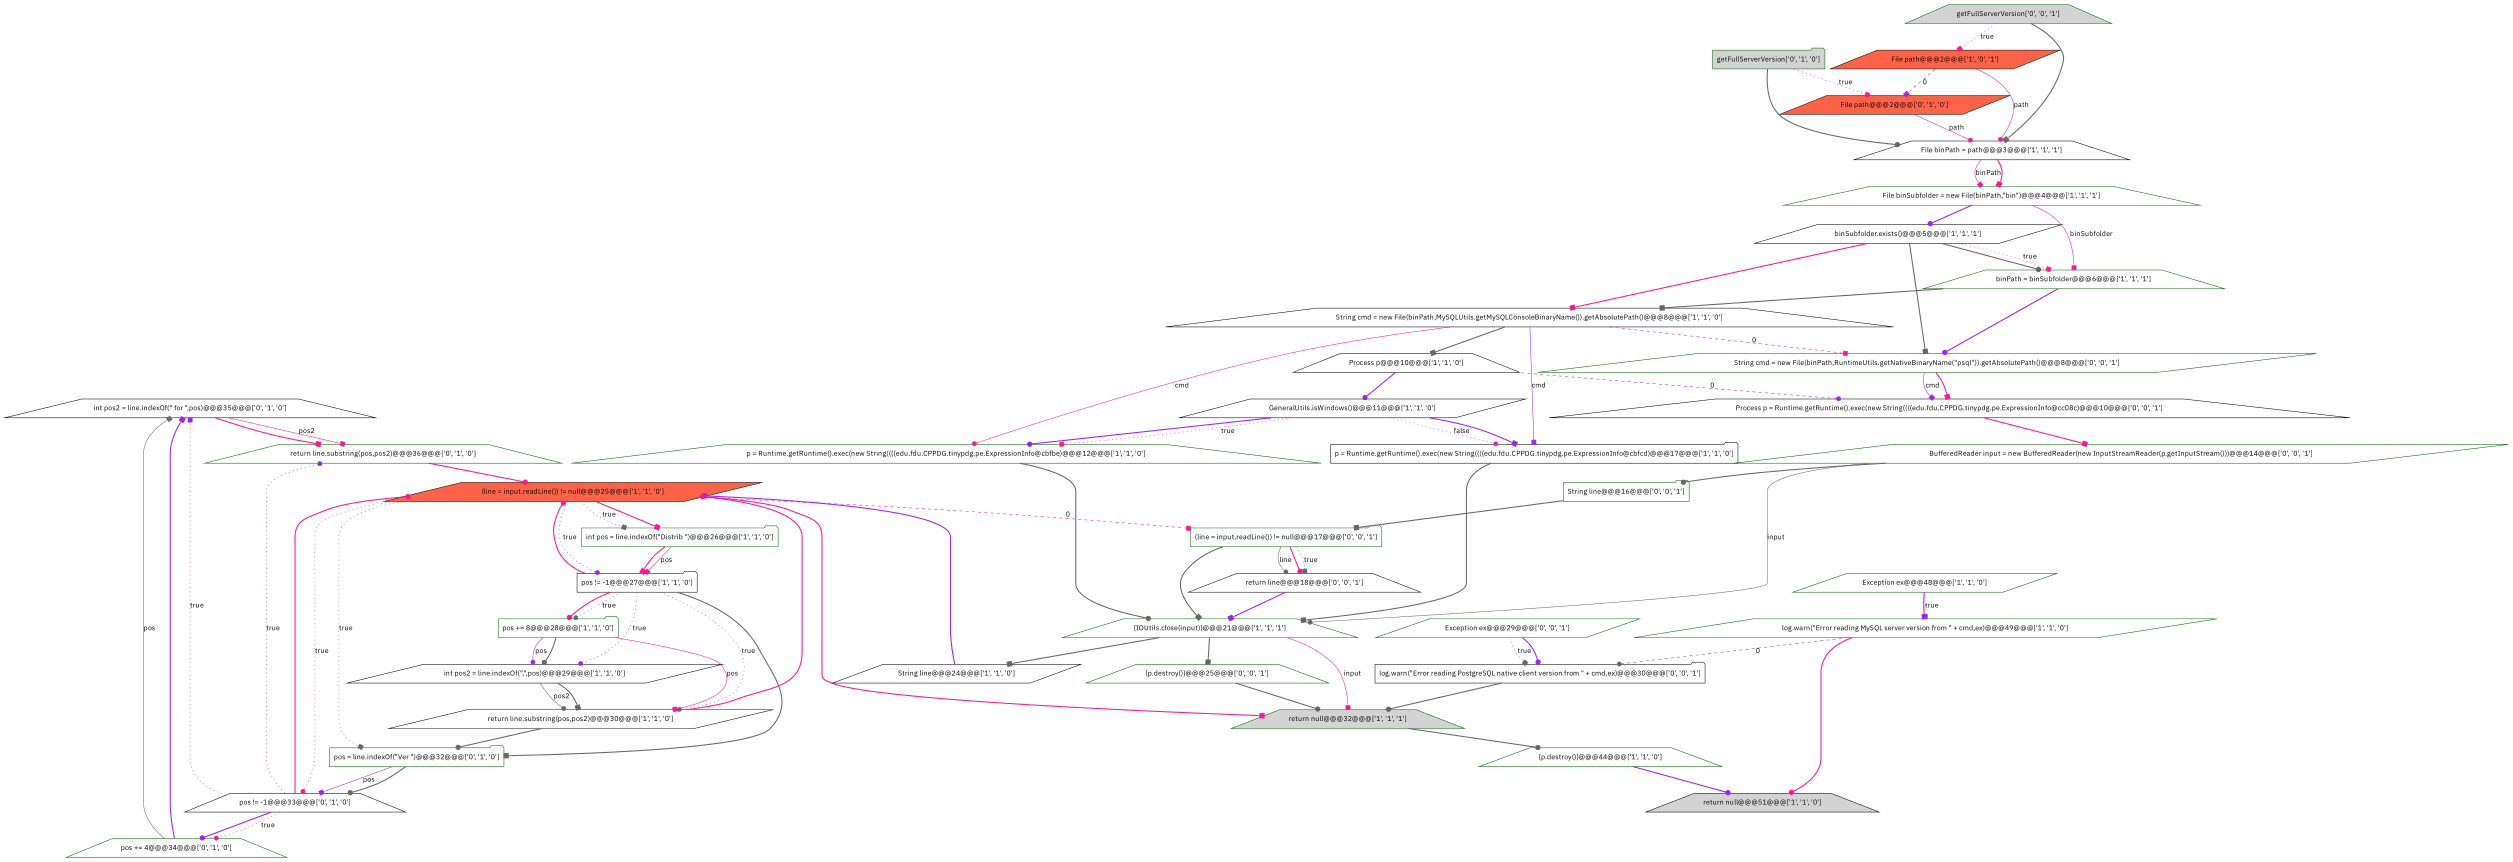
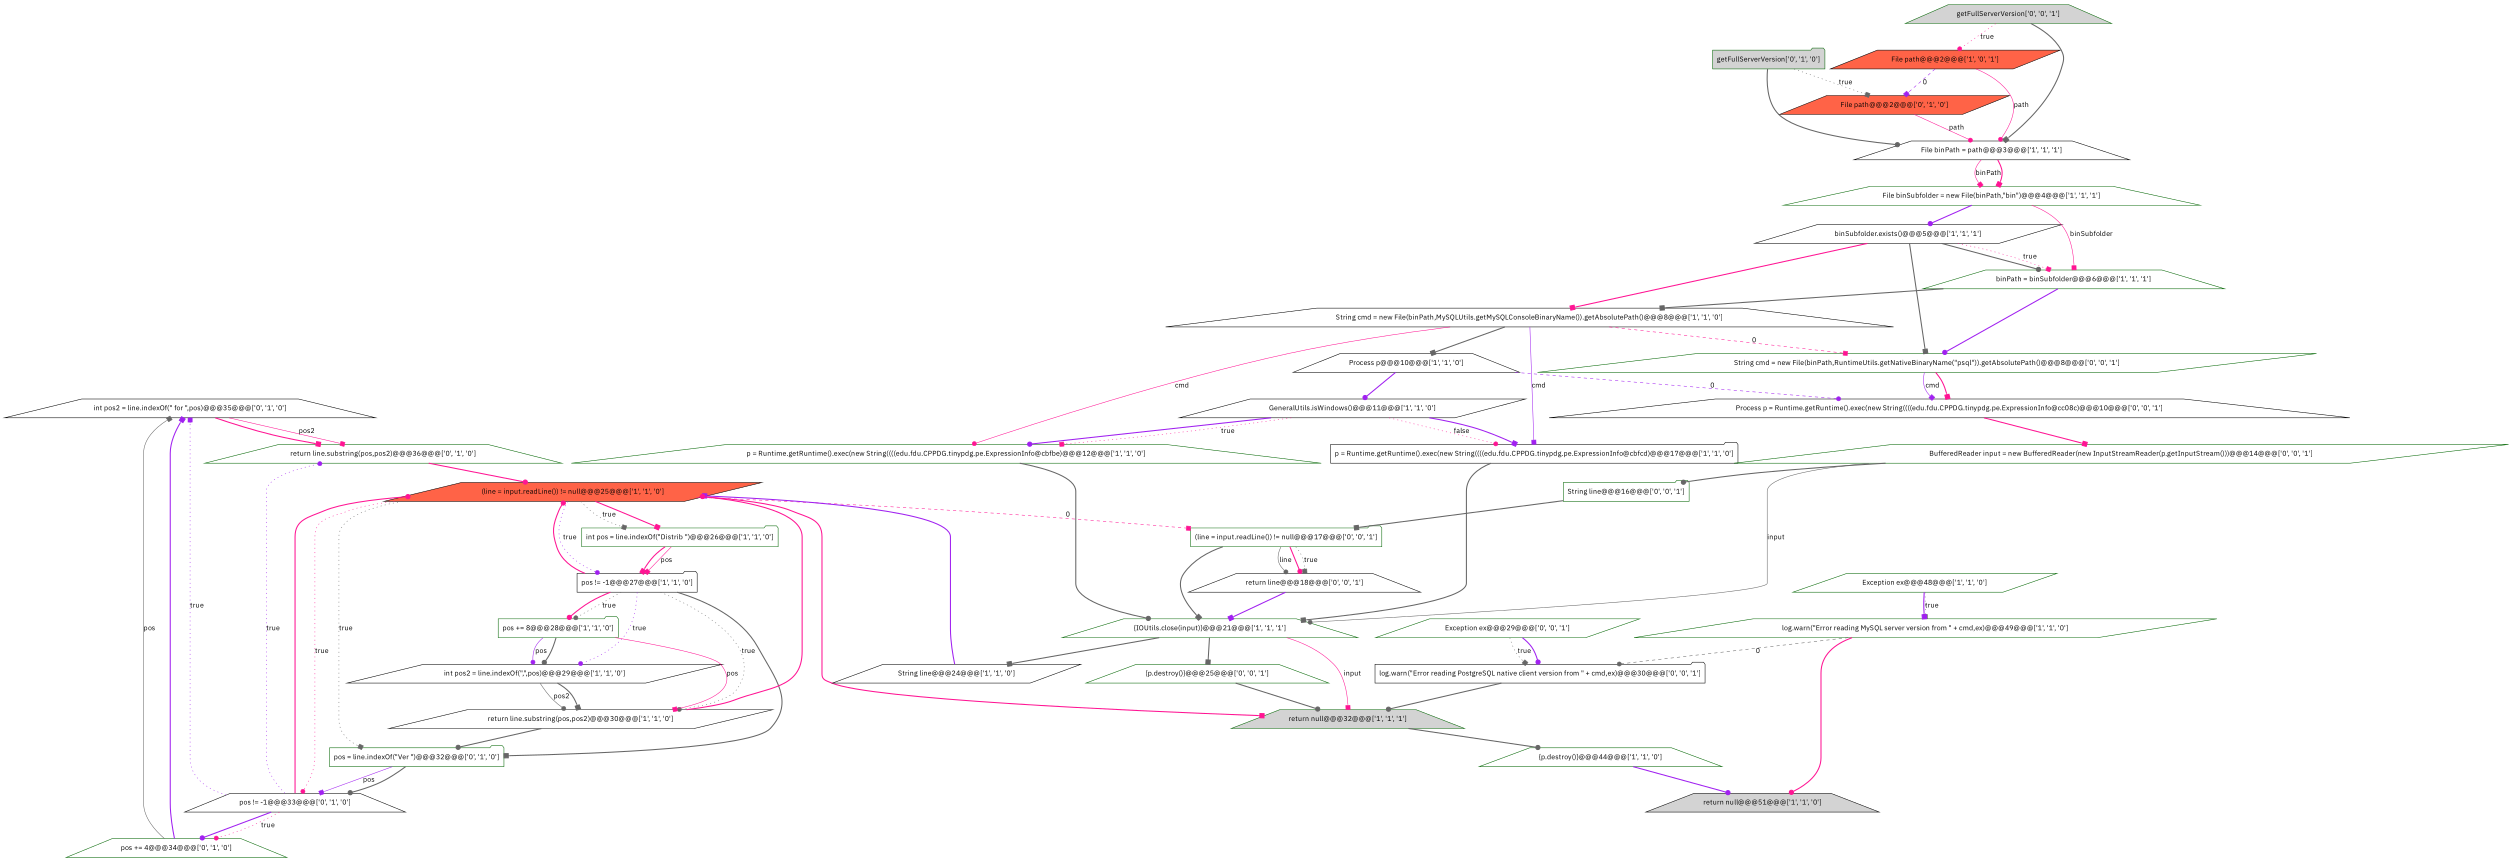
(1979, 35) -> (1979, 35)
(1829, 81) -> (1829, 81)
